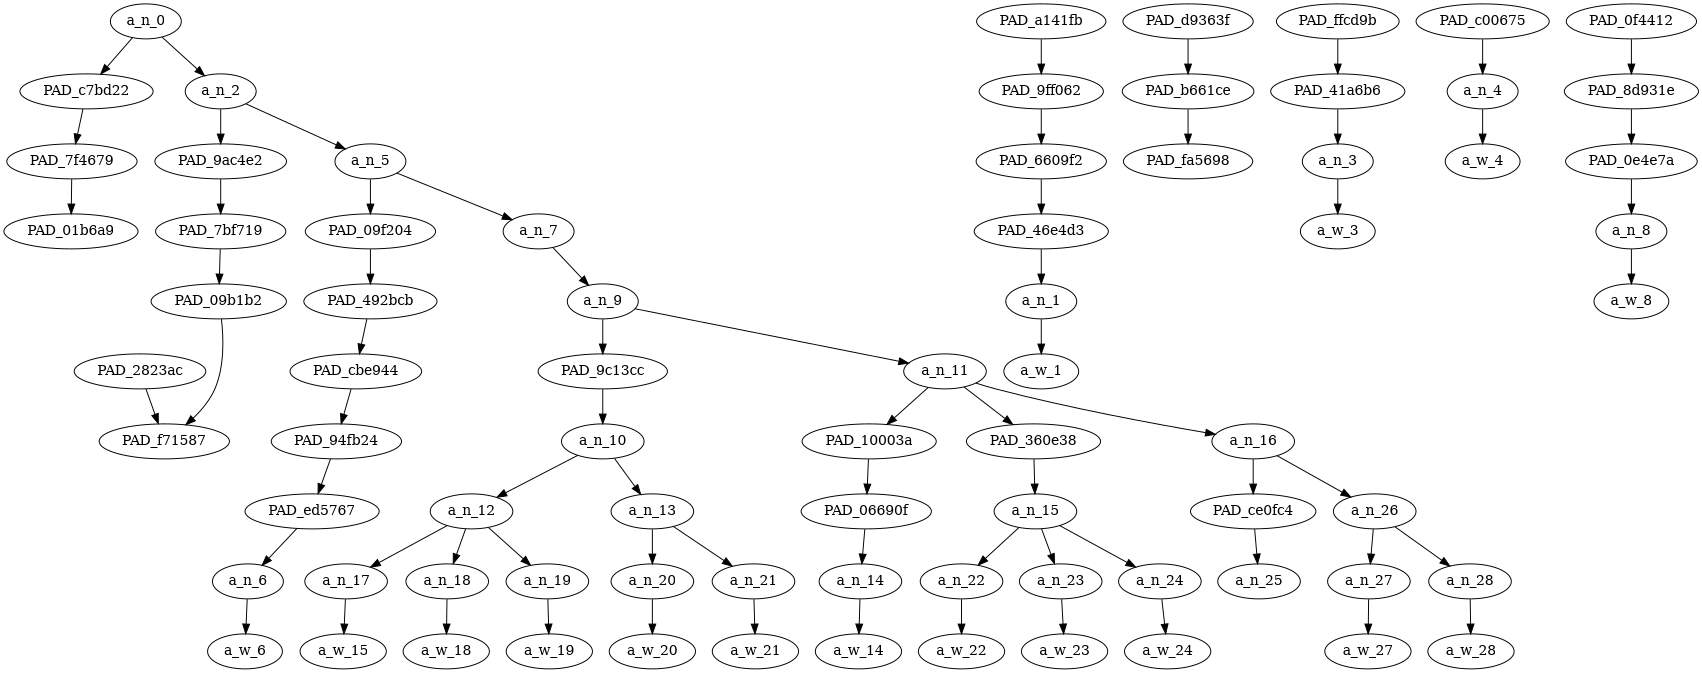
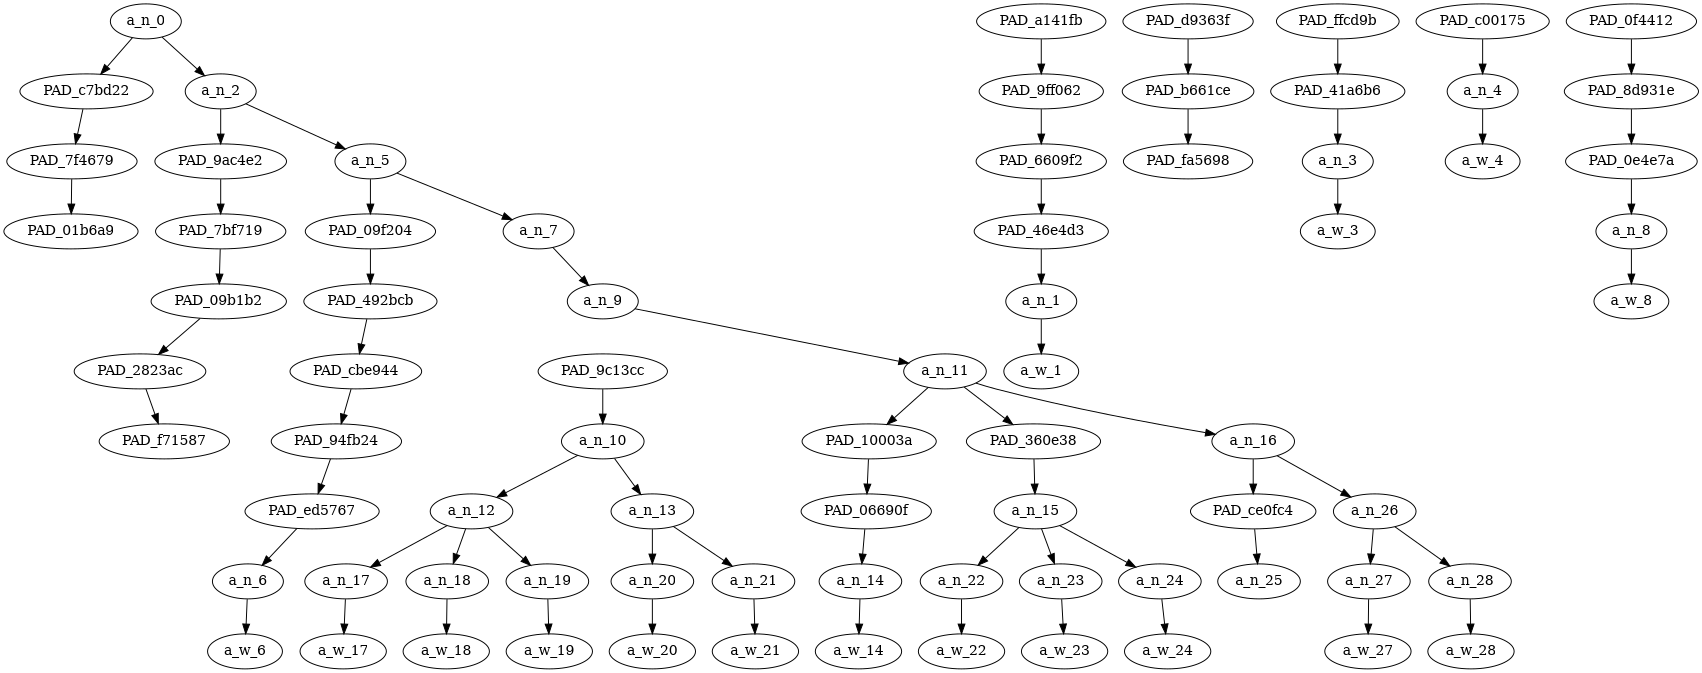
(1483, 21) -> (1483, 21)
(603, 332) -> none
(220, 373) -> (183, 333)
(343, 651) -> (343, 651)
